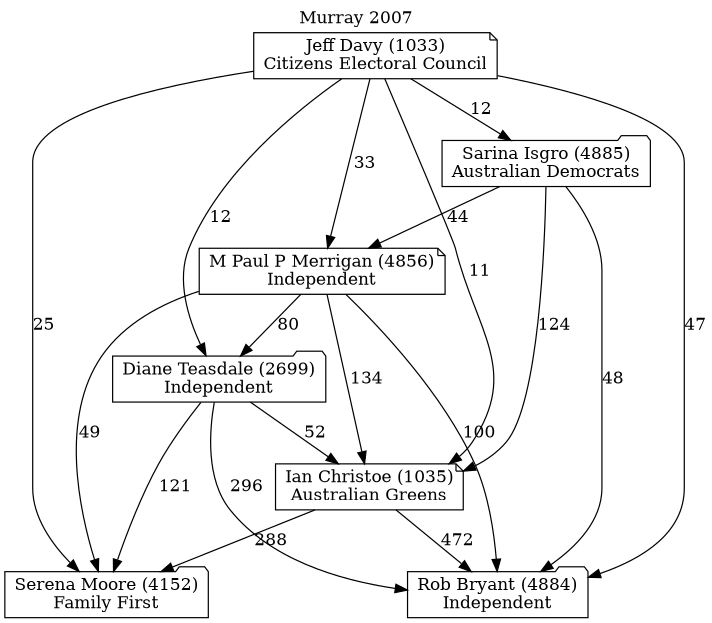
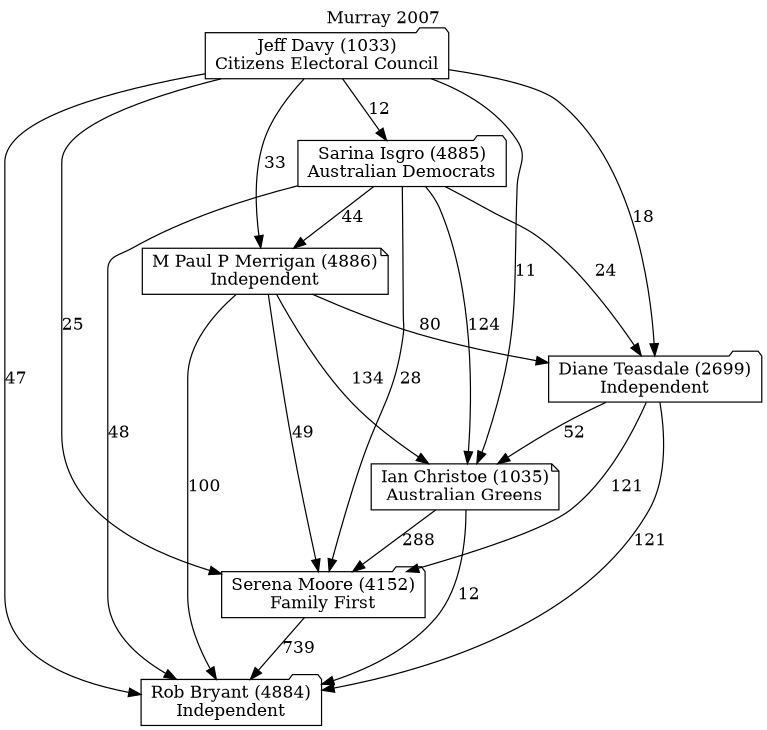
(375, 56) -> (327, 56)
(221, 217) -> (644, 217)
none -> (554, 250)
(322, 271) -> (265, 271)
none -> (394, 378)
(247, 487) -> (650, 541)
(458, 541) -> (469, 595)
none -> (281, 644)
